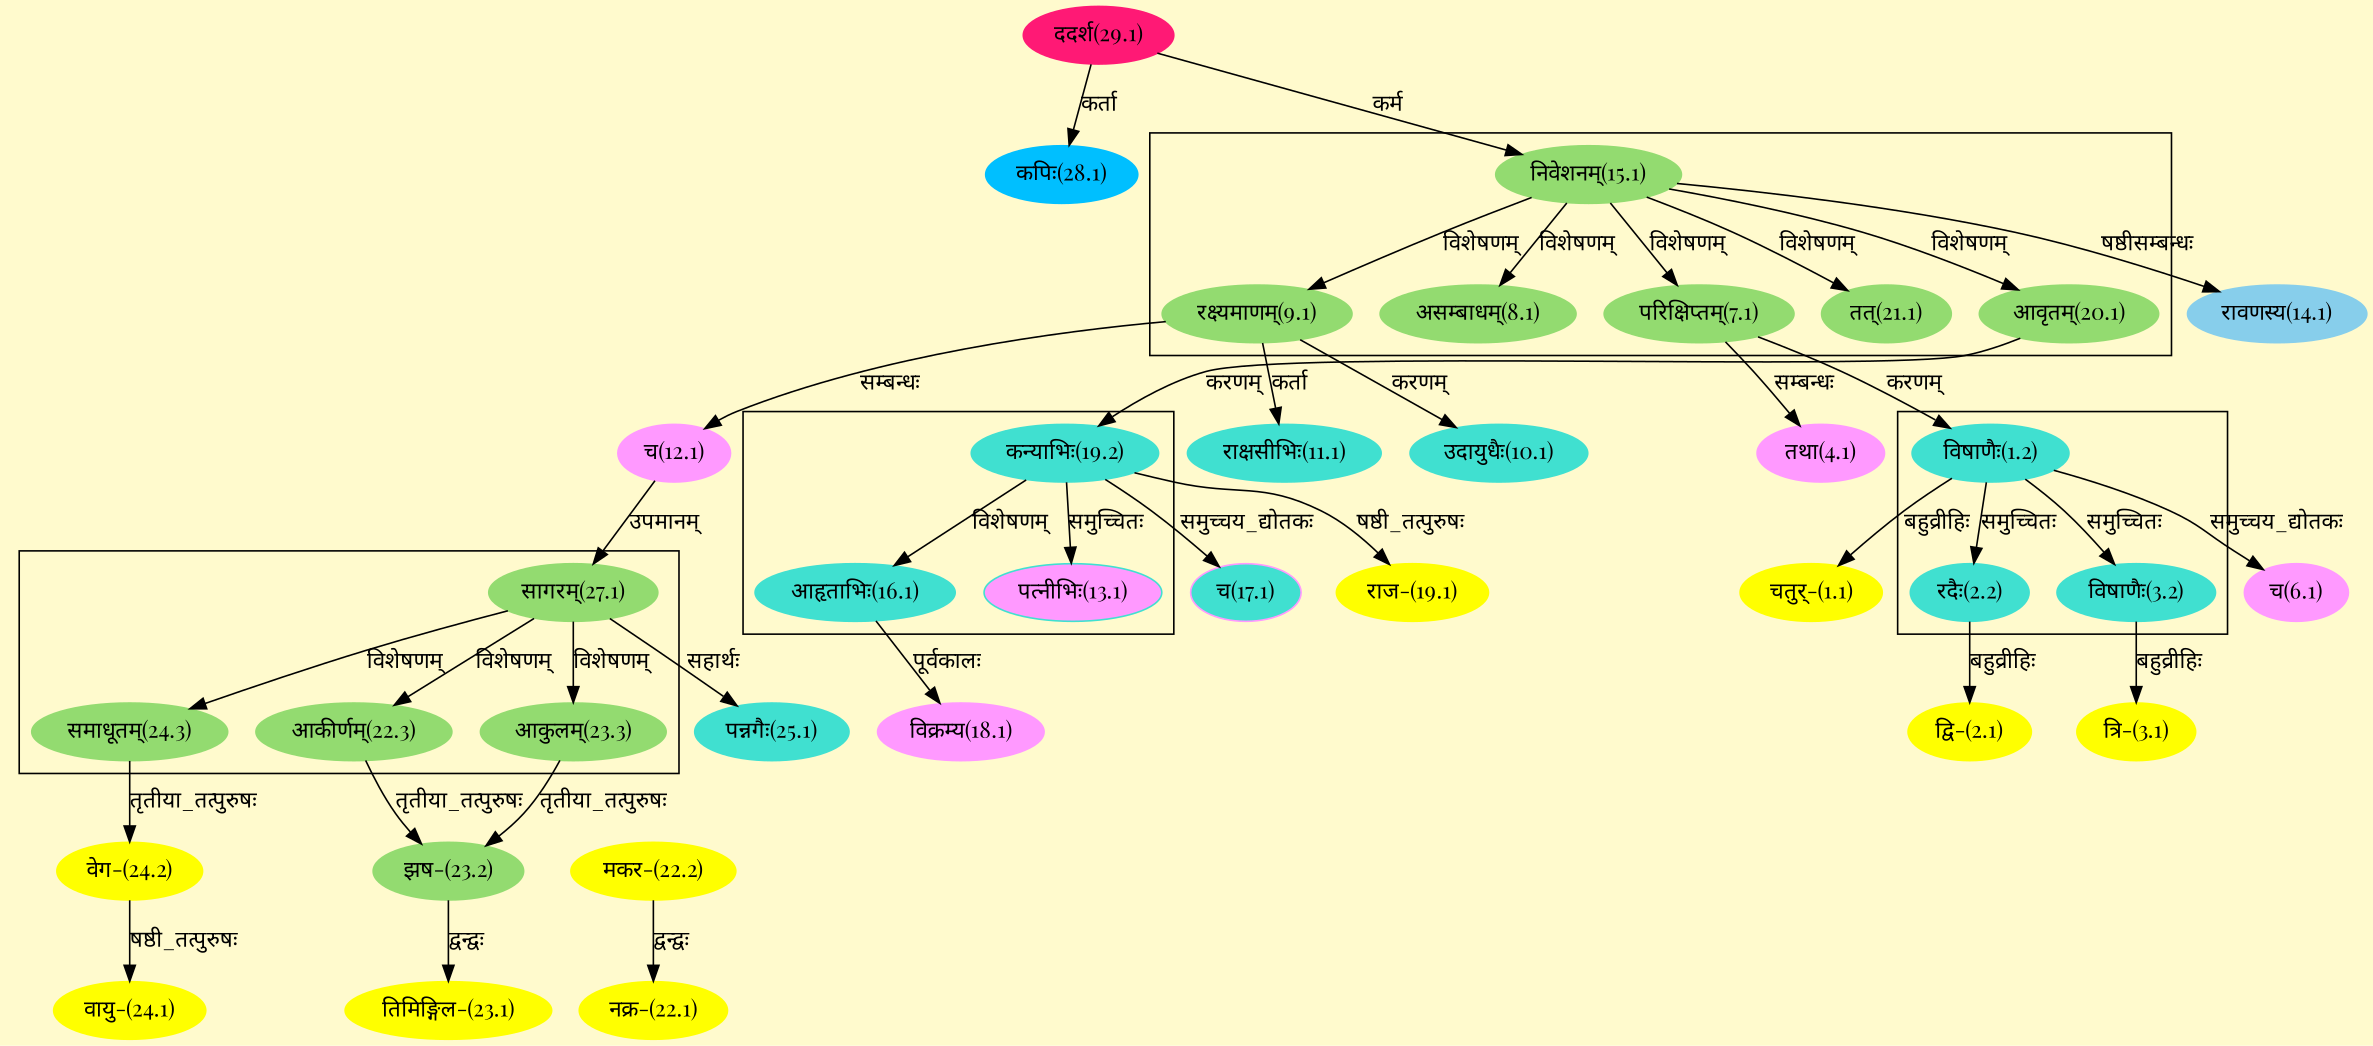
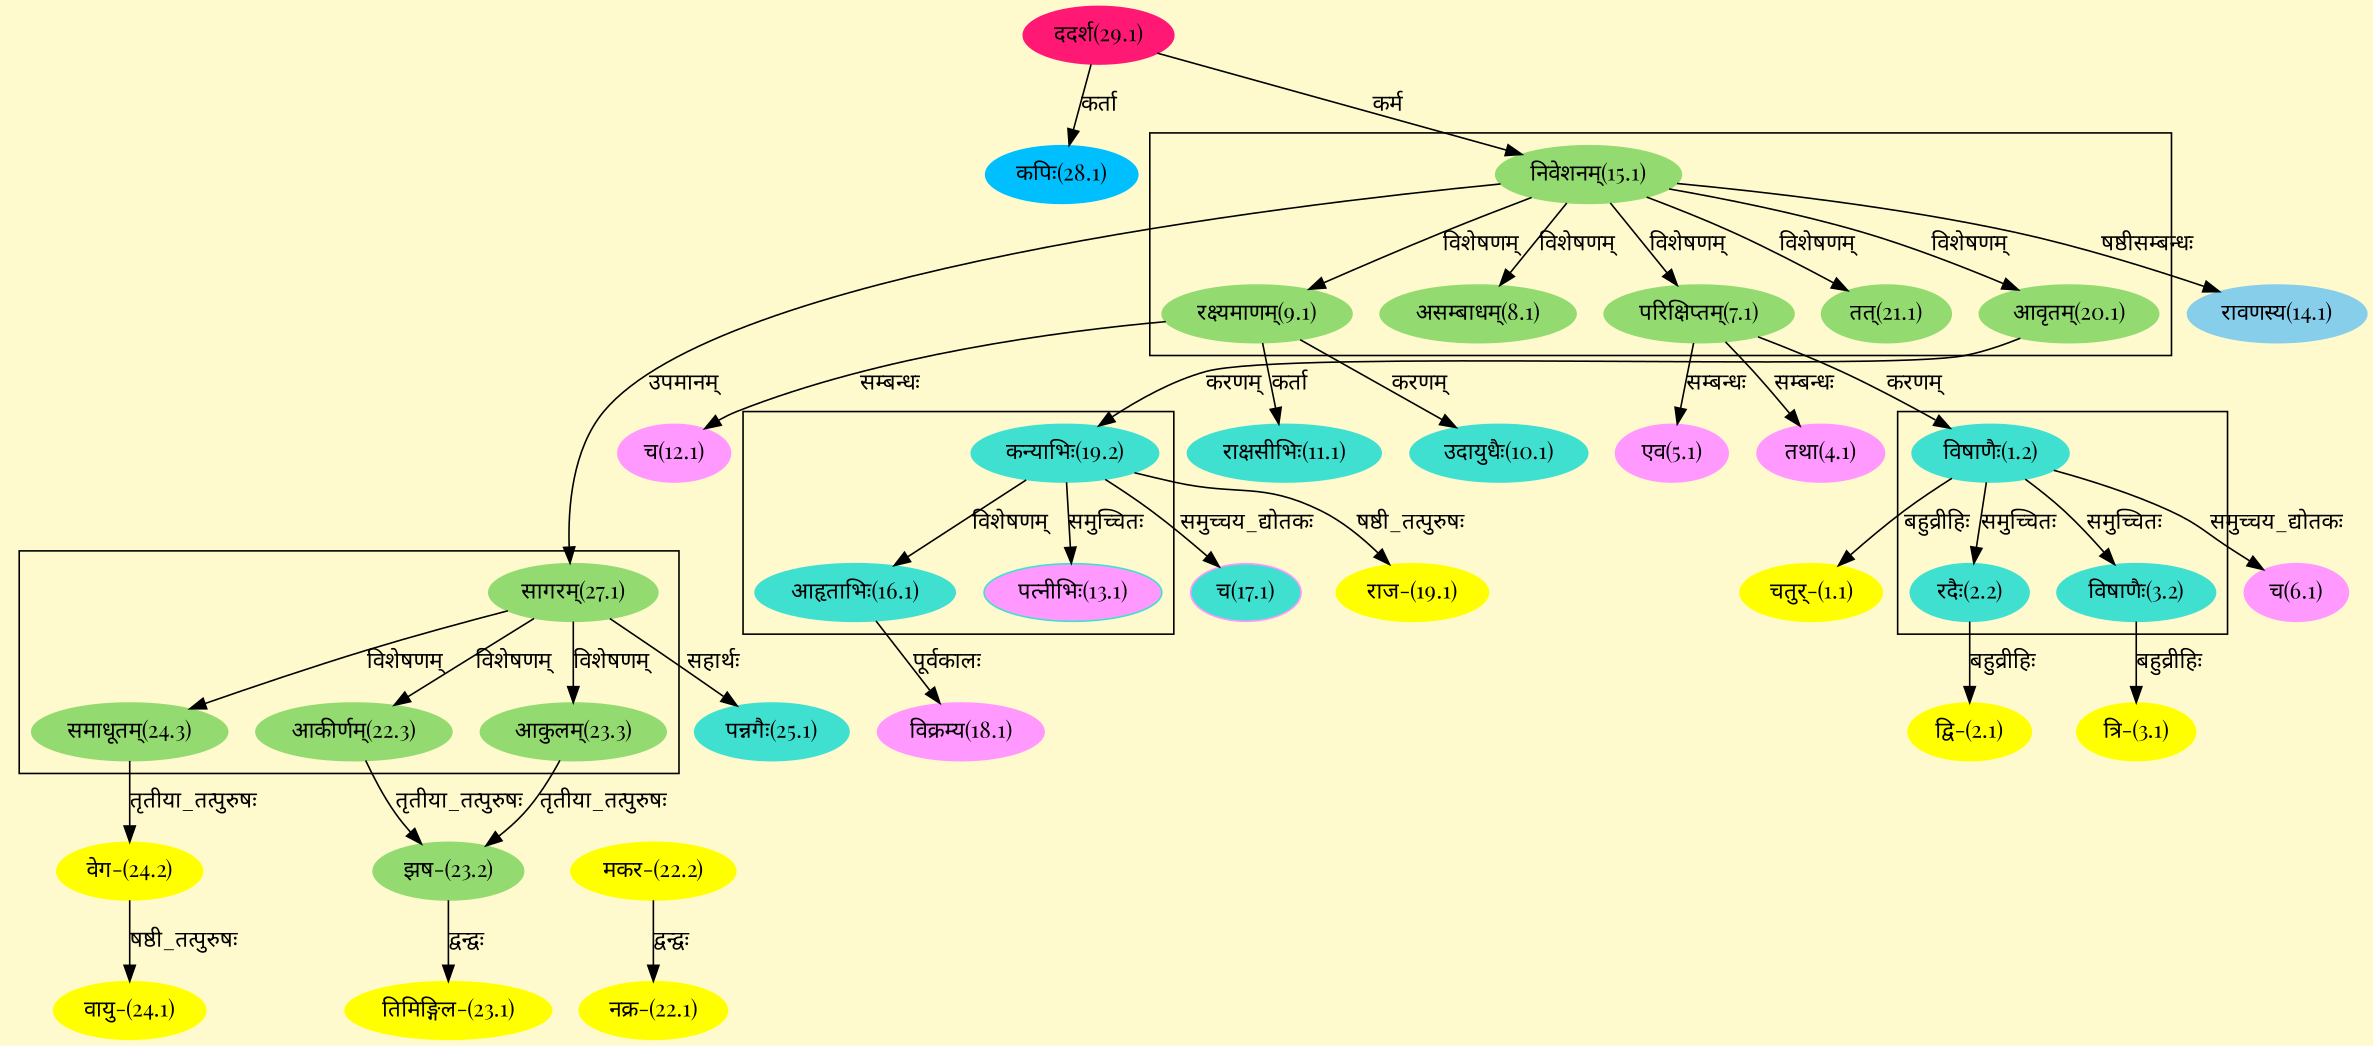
none -> (1672, 453)
(629, 516) -> (967, 264)
